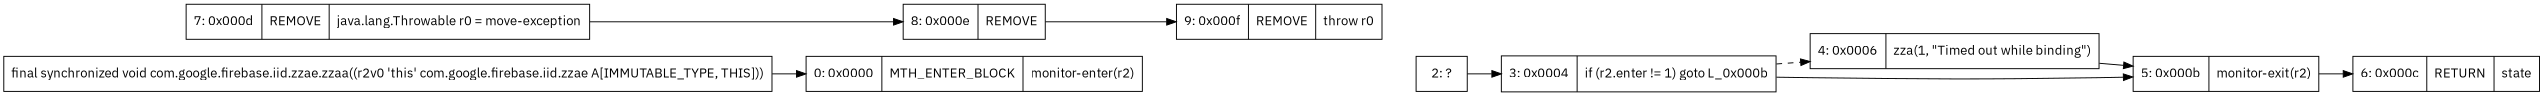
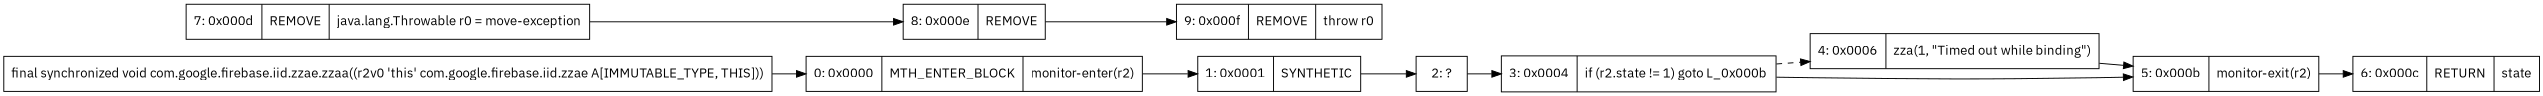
(1677, 73) -> (1676, 73)
none -> (1279, 74)
